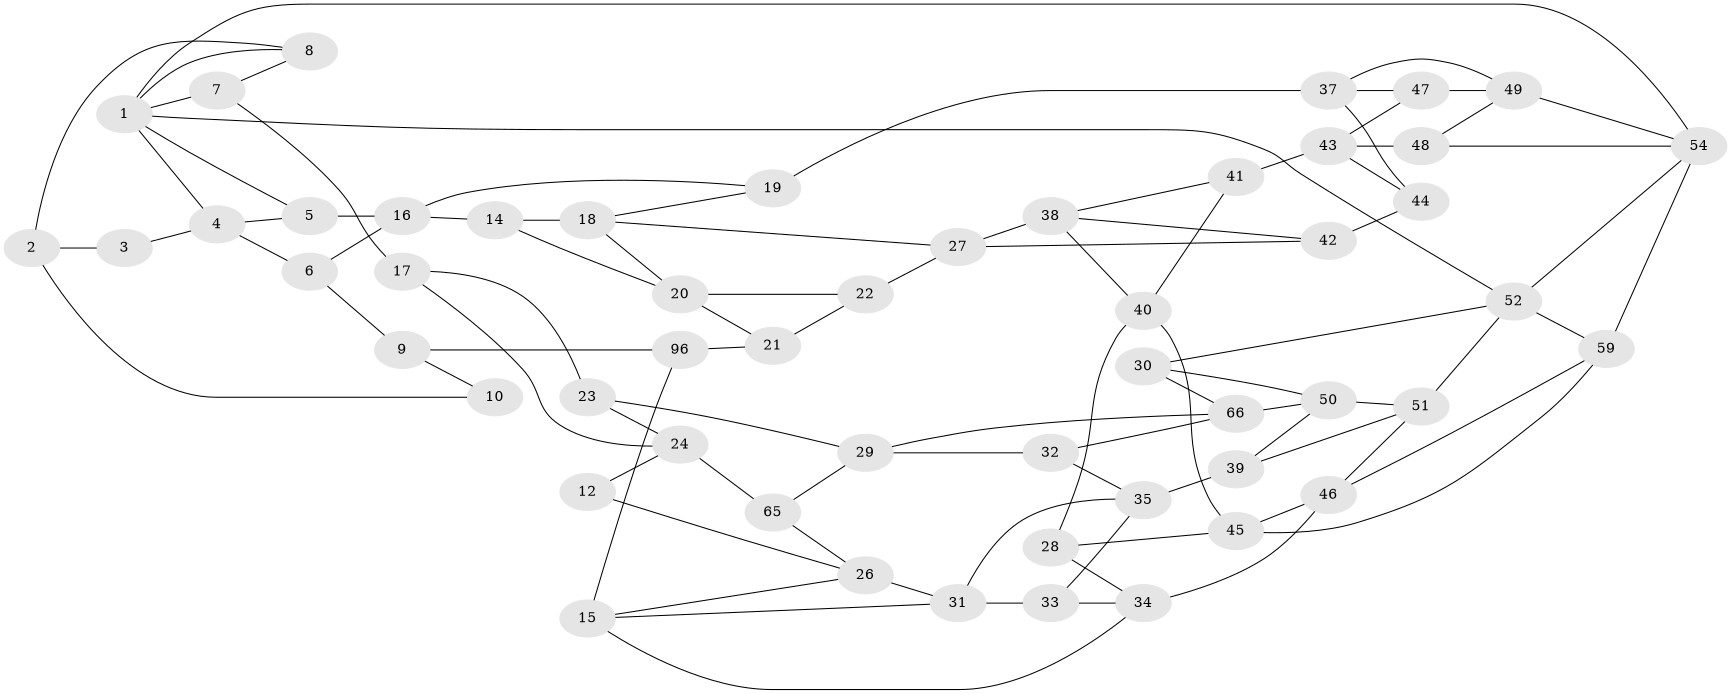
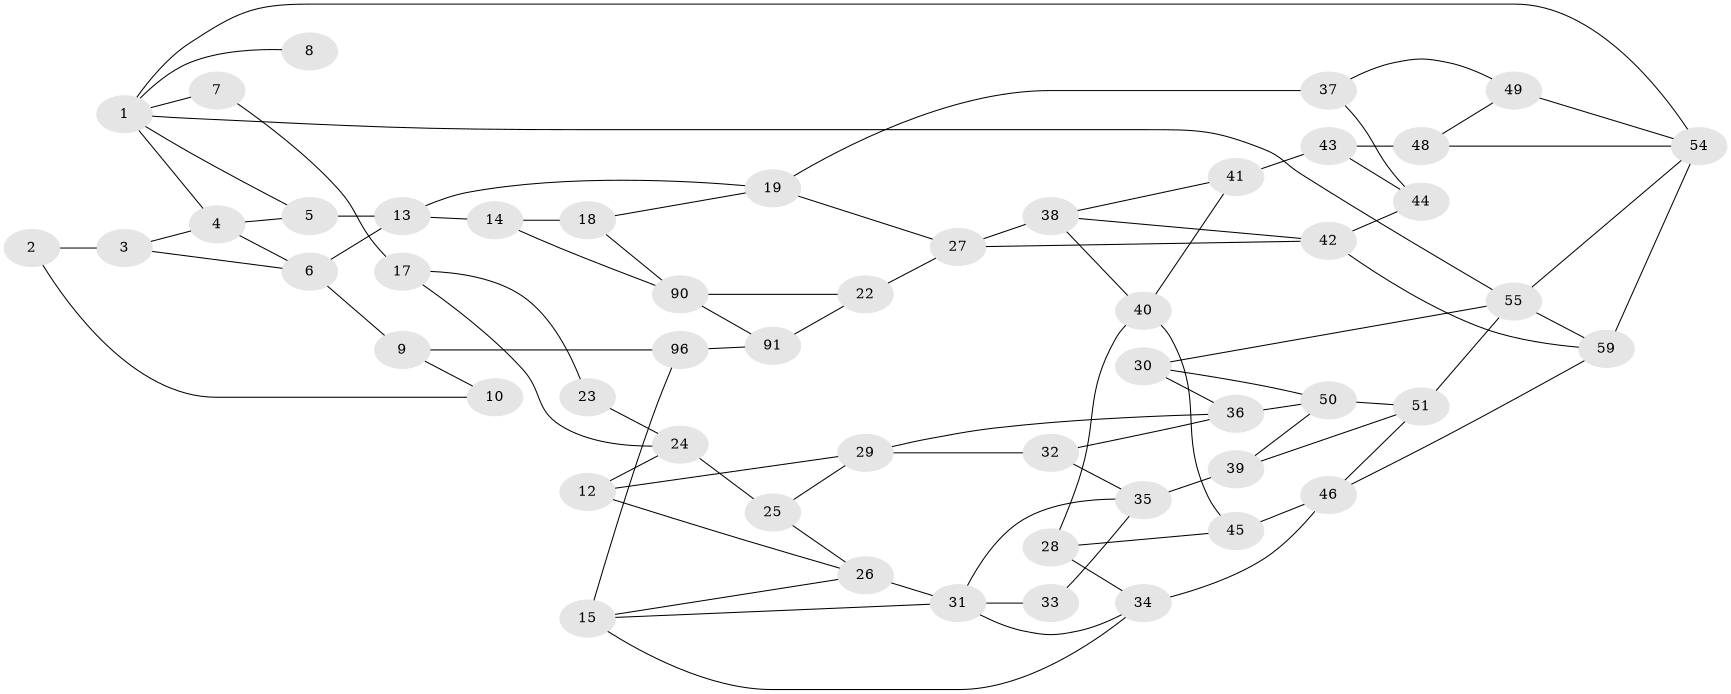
(263, 71) -> none
(112, 72) -> none
(1421, 91) -> none
(402, 216) -> (402, 216)
(773, 234) -> (865, 218)
none -> (217, 260)
(680, 294) -> (680, 294)
(1514, 302) -> (1514, 302)
(773, 346) -> (773, 346)
(1236, 414) -> (1236, 414)
(728, 421) -> (732, 472)
(1446, 486) -> (1463, 320)
(773, 513) -> (773, 513)
(1097, 603) -> (1051, 635)
